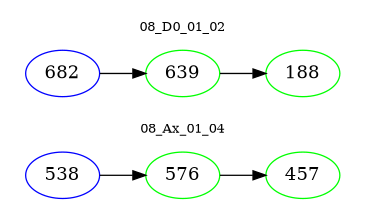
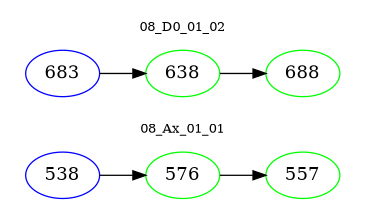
(63, 73) -> (63, 73)
(183, 73) -> (183, 73)
(303, 73) -> (303, 73)
(183, 130) -> (183, 130)
(303, 175) -> (303, 175)
